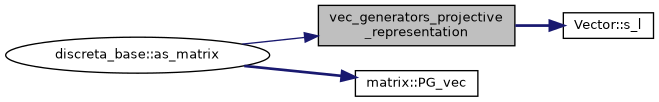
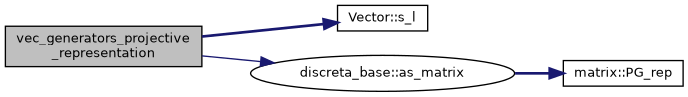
(273, 41) -> (231, 59)
(417, 83) -> (623, 73)
